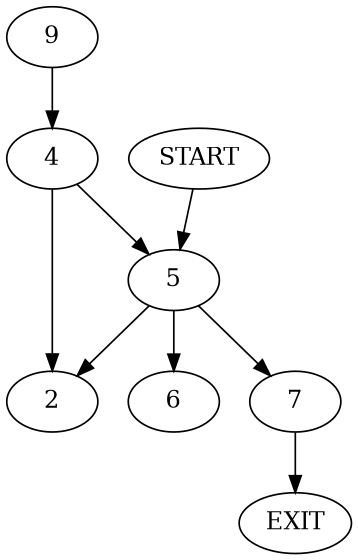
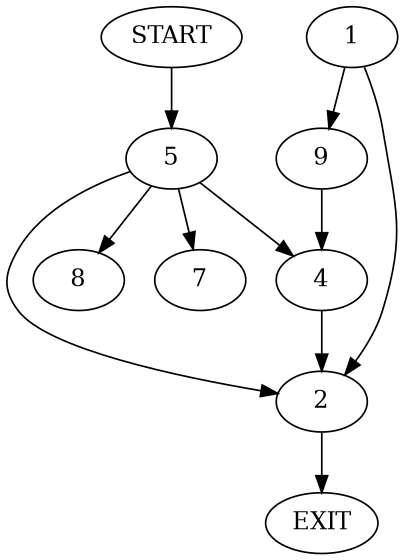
none -> (352, 37)
(107, 213) -> (240, 214)
(174, 402) -> (79, 280)
(295, 454) -> (322, 454)
